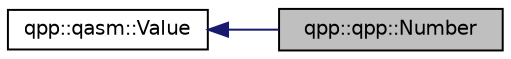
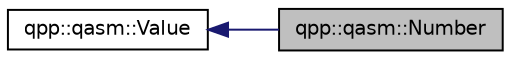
(391, 30) -> (391, 30)
